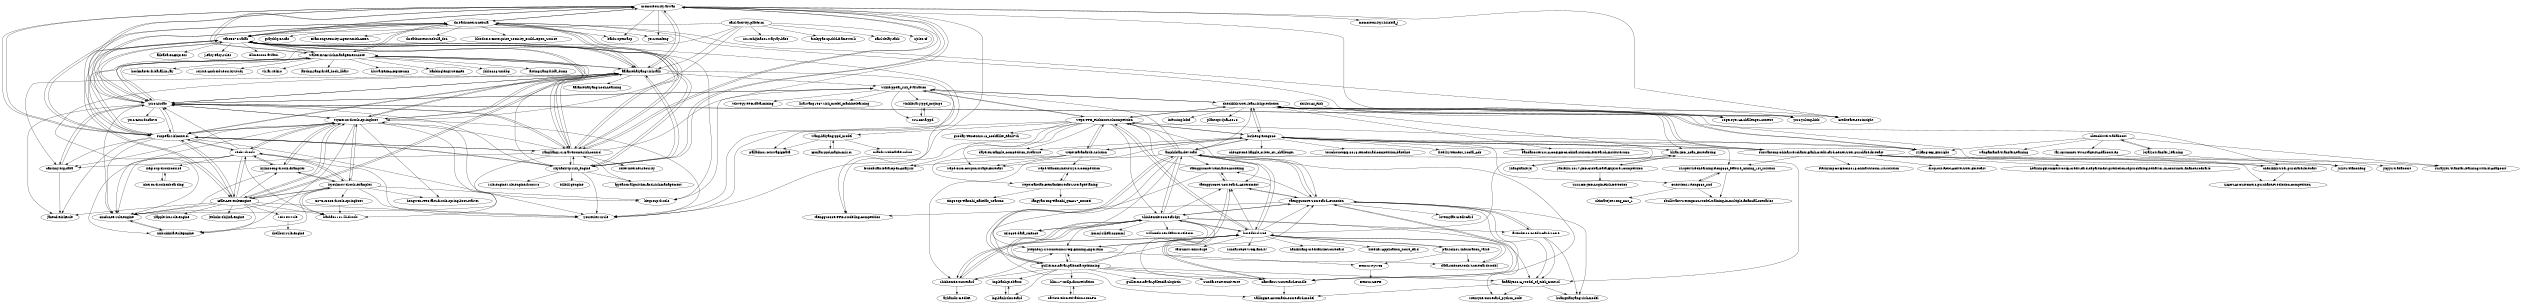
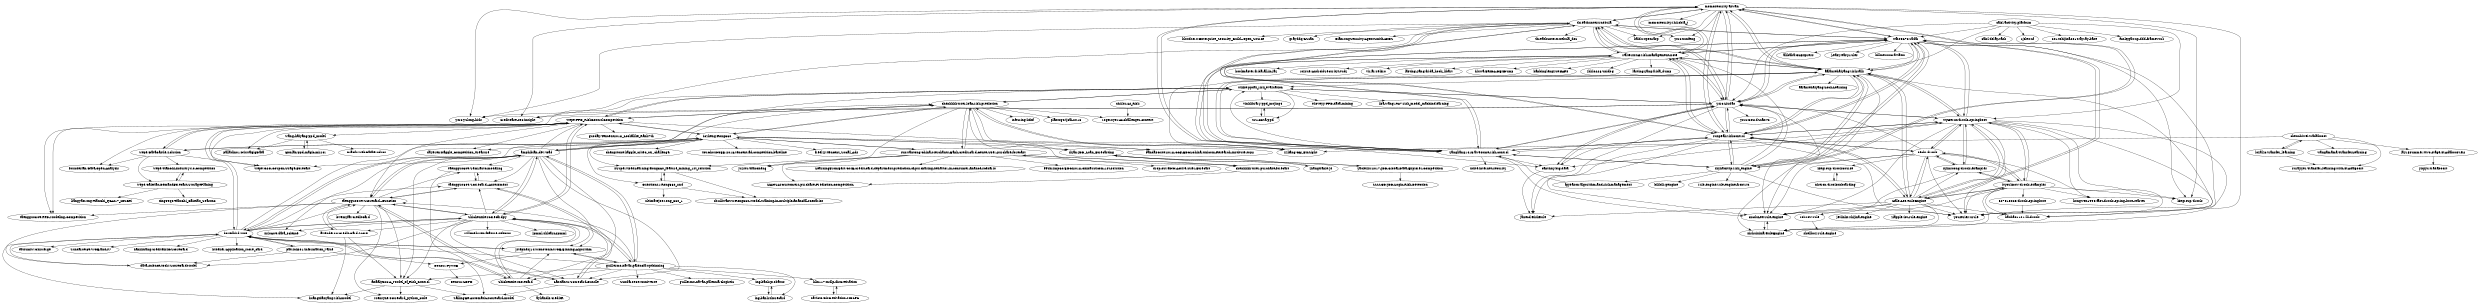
(1153, 153) -> (569, 189)
